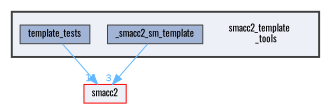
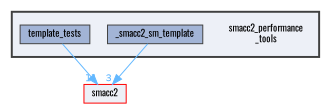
(266, 34) -> (266, 34)
